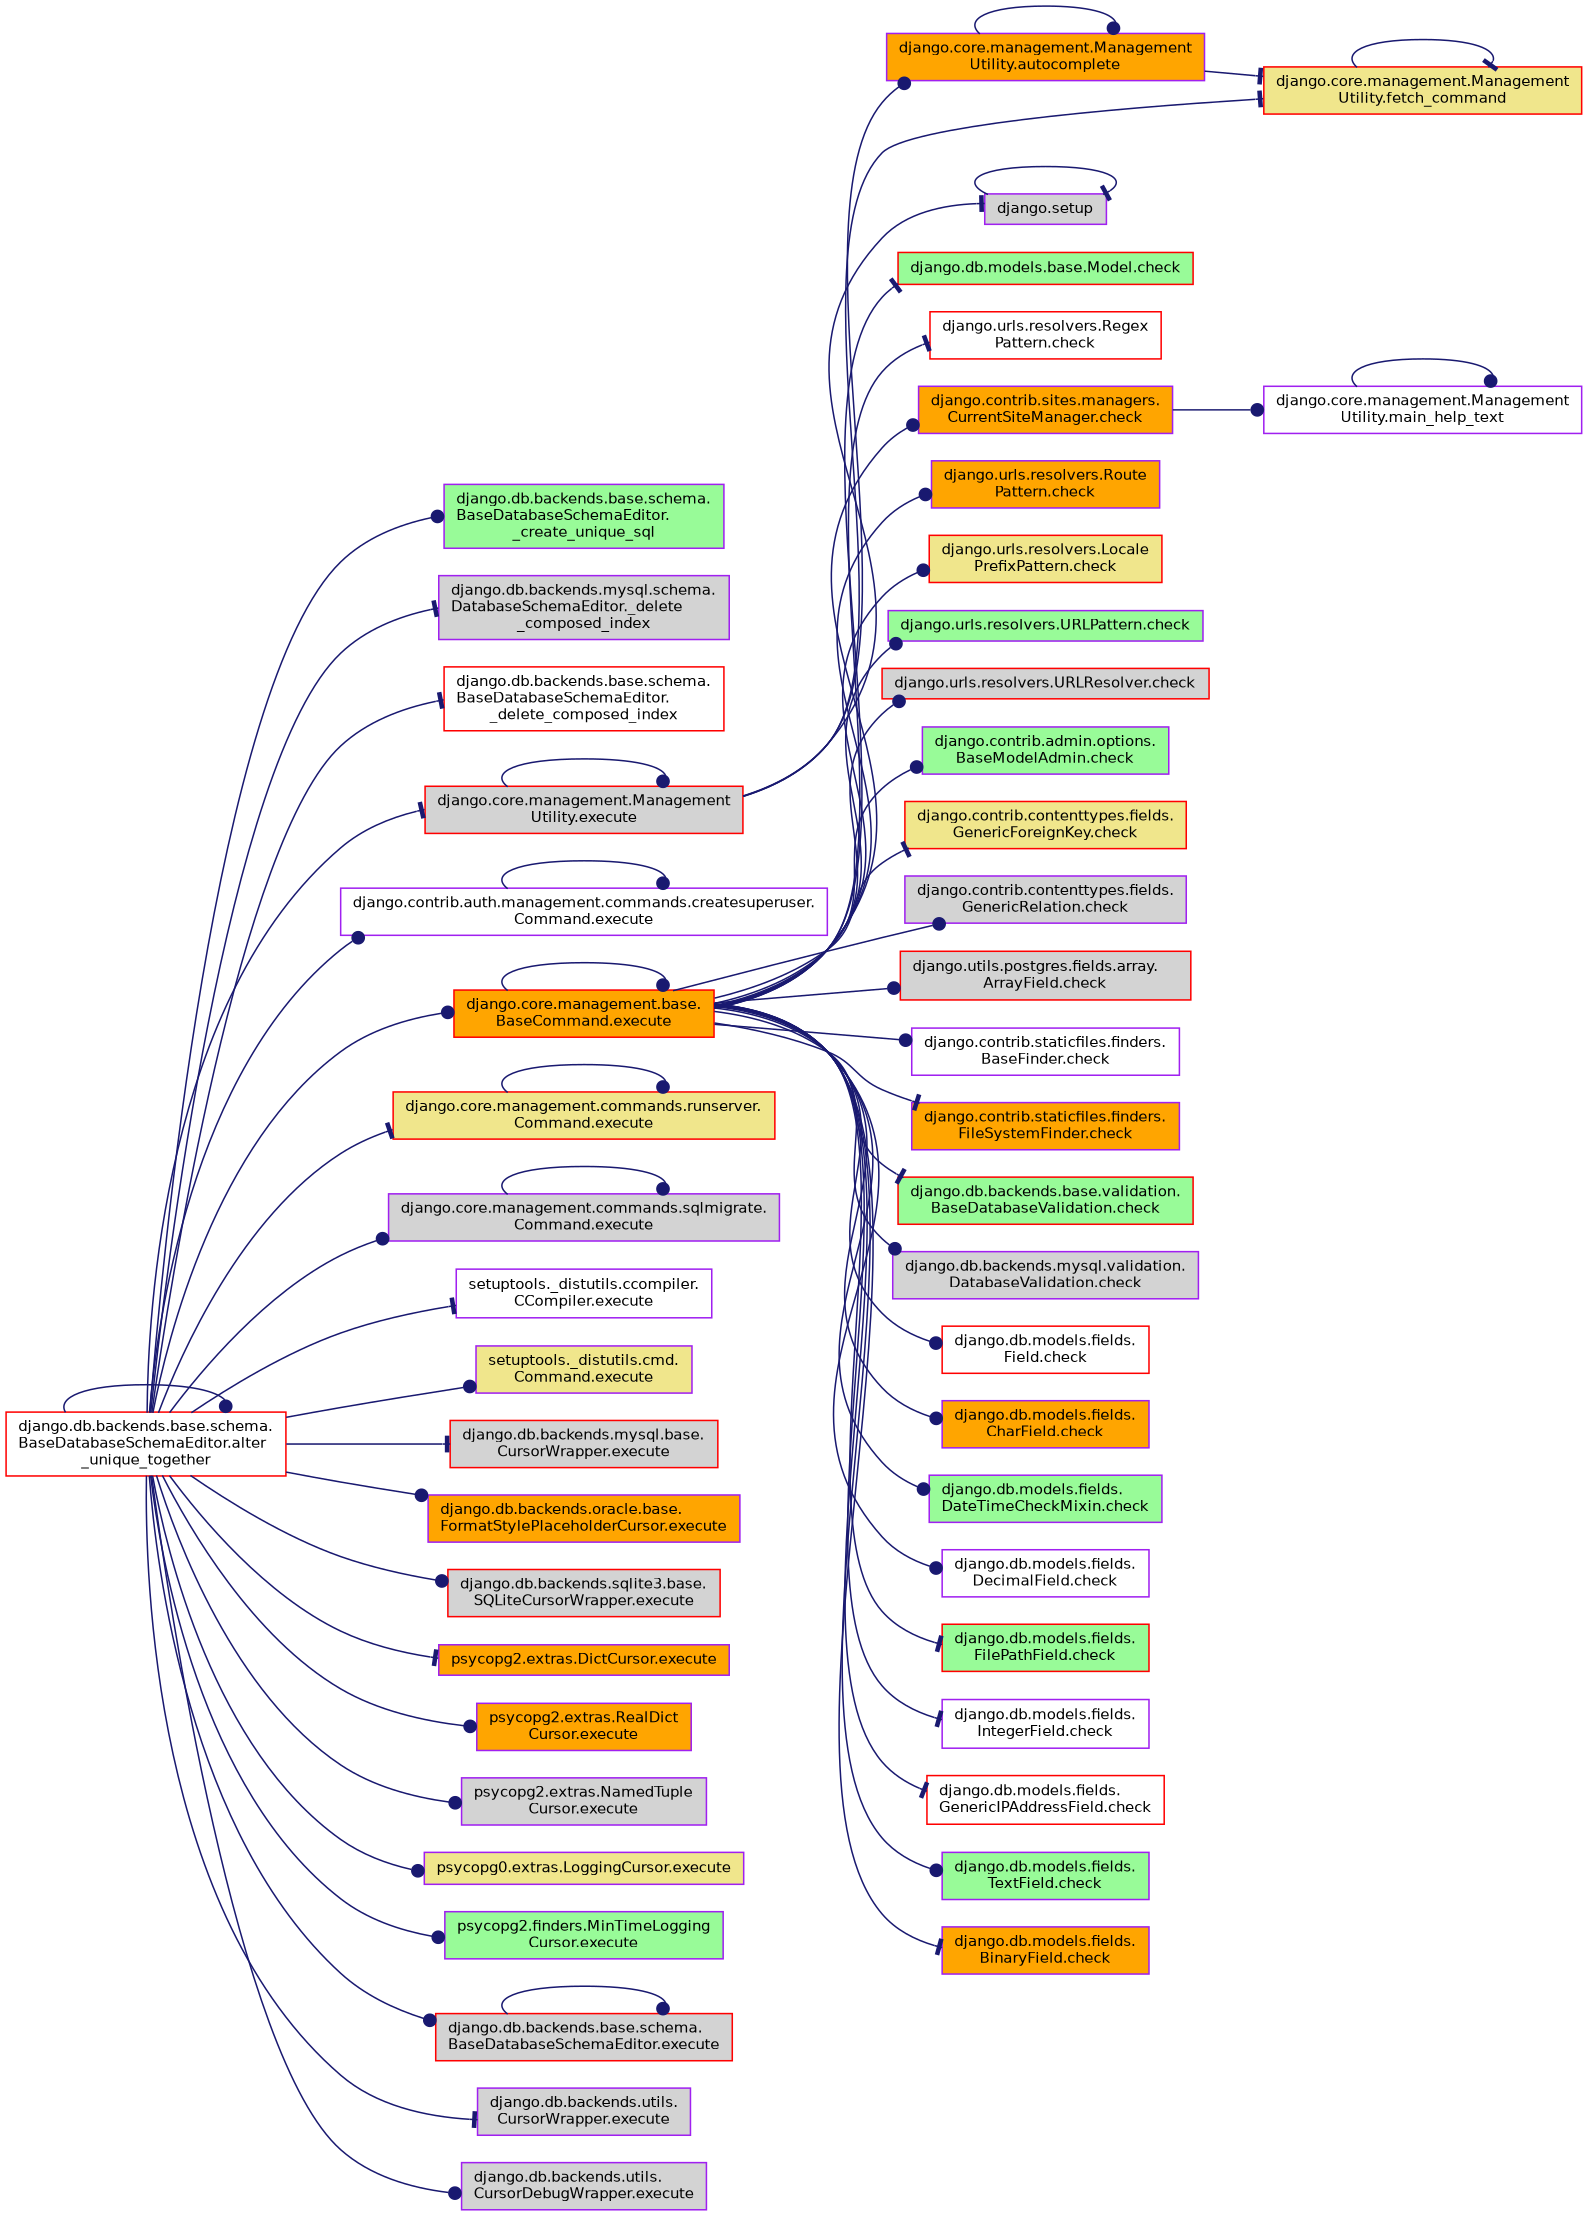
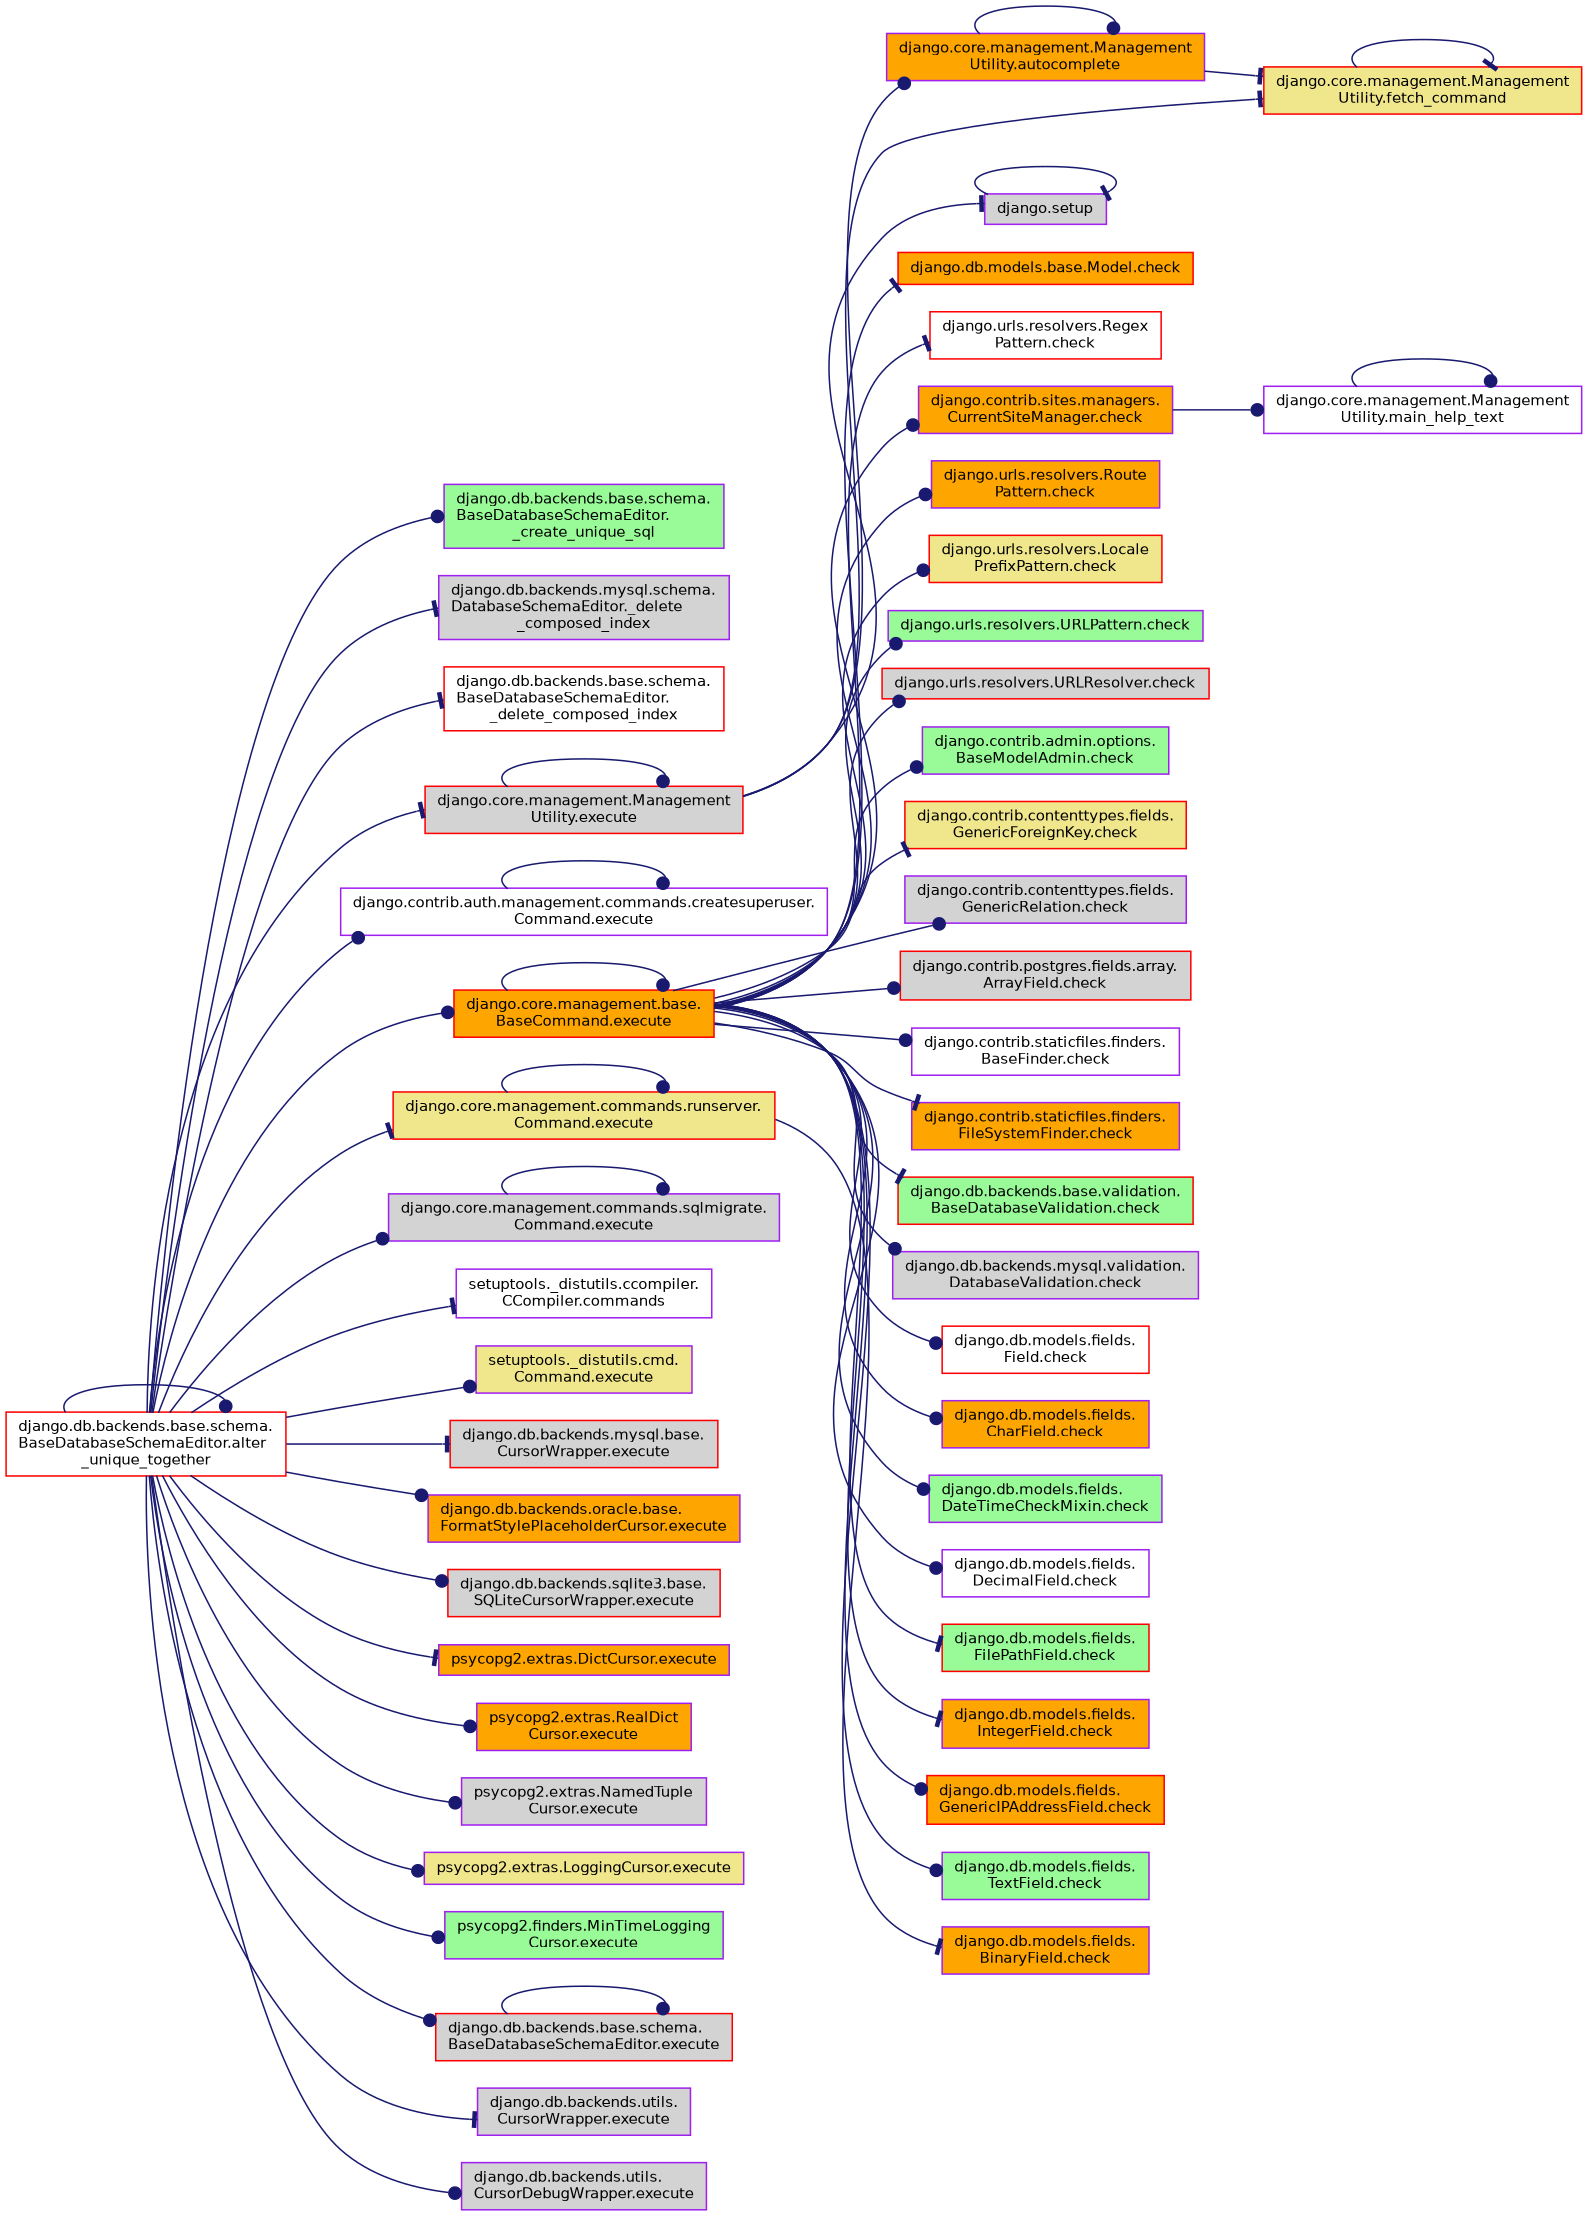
(1046, 268) -> (1046, 268)
(1046, 976) -> (1046, 976)
(584, 1293) -> (584, 1293)
(859, 1367) -> (859, 1367)
(859, 1451) -> (856, 1533)
(1046, 1724) -> (1046, 1724)
(1046, 1800) -> (1046, 1800)
(584, 1868) -> (584, 1868)
